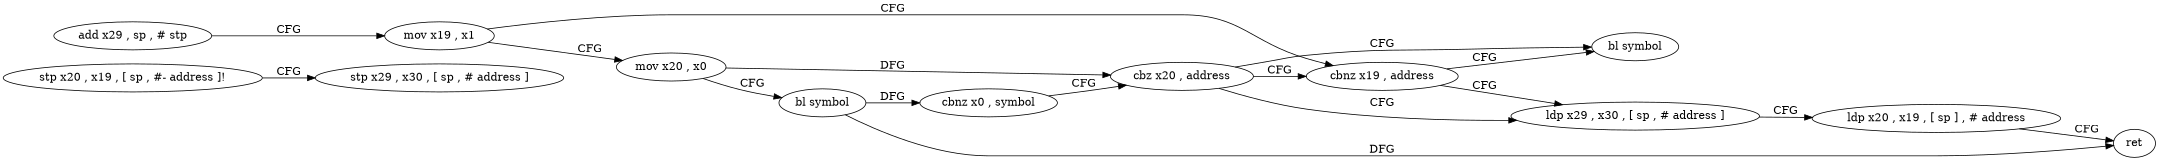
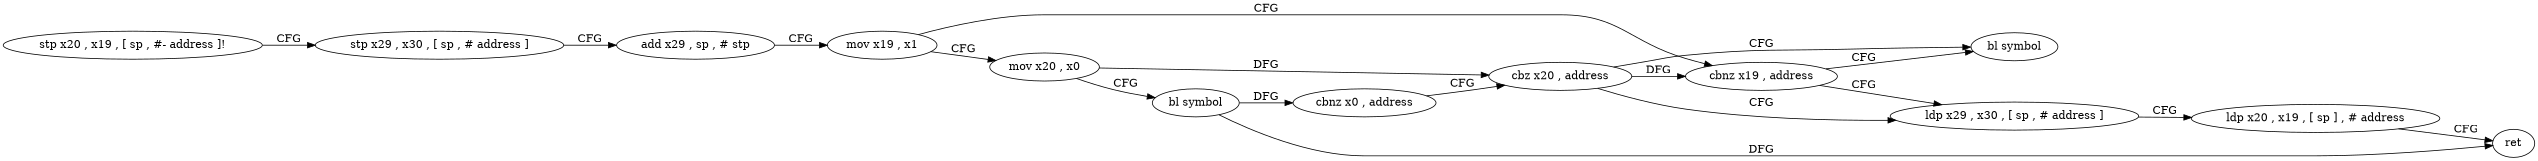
none -> (586, 45)
(1280, 71) -> (1659, 71)
(989, 103) -> (1364, 103)
